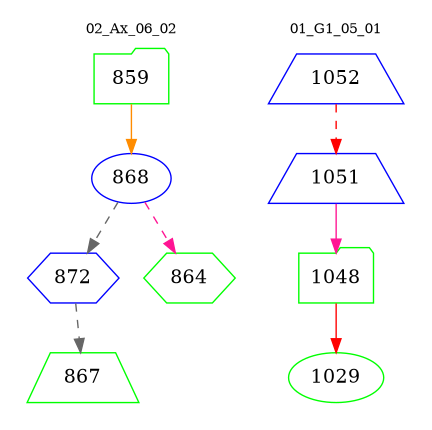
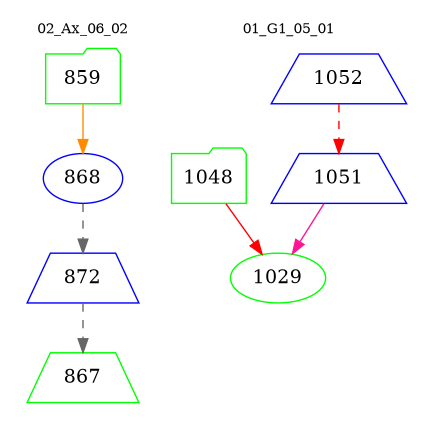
(336, 221) -> (312, 223)
(73, 278) -> (83, 278)
(190, 278) -> none
